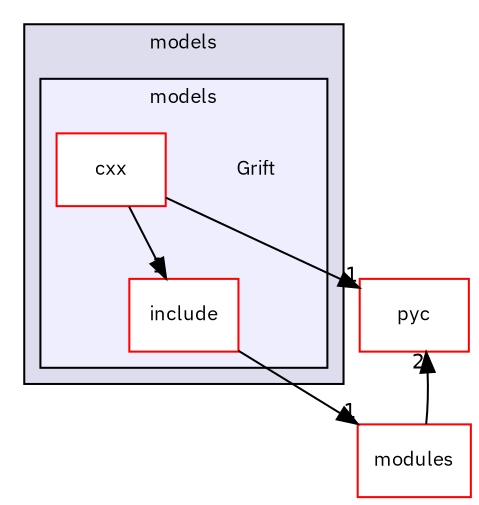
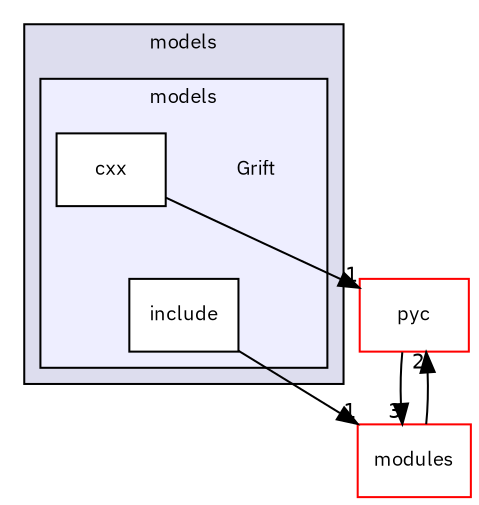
(111, 170) -> (111, 170)
(143, 233) -> none
(184, 315) -> (184, 315)
none -> (401, 378)
